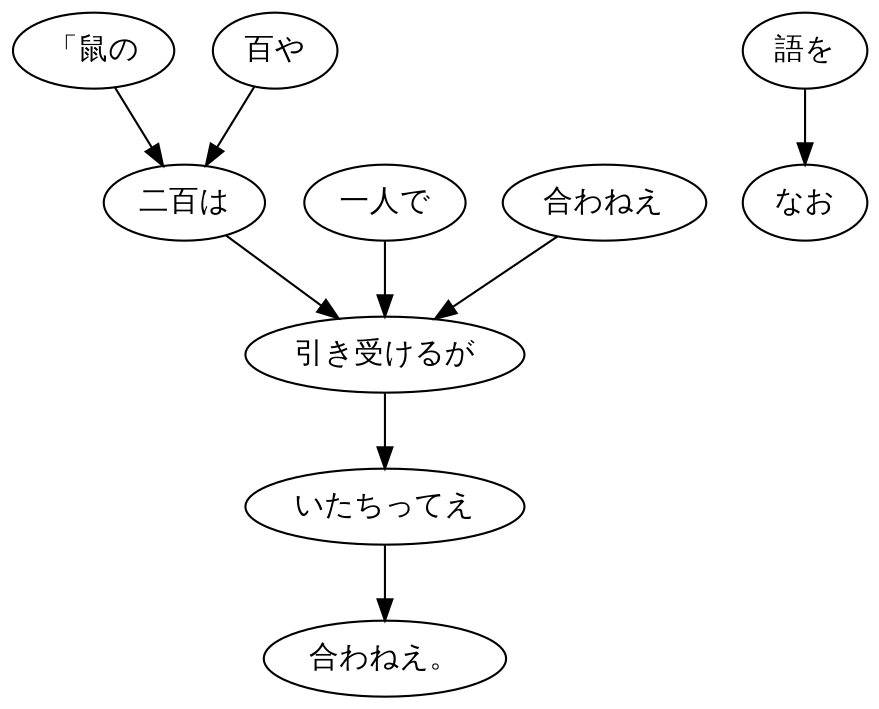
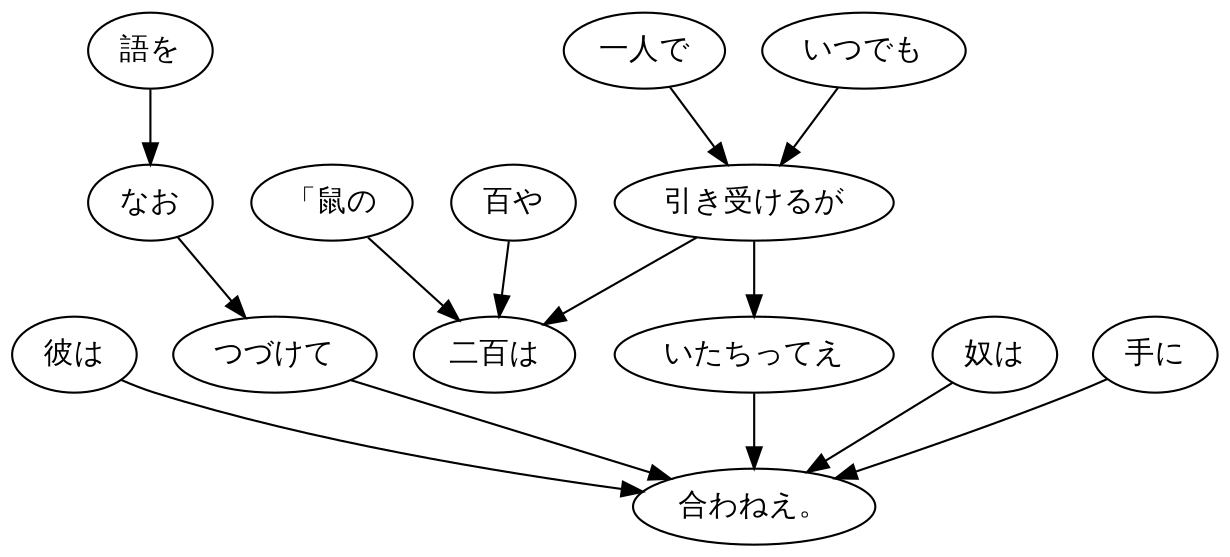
(605, 203) -> (864, 51)
(273, 270) -> (630, 276)
none -> (74, 355)
none -> (275, 355)
none -> (995, 355)
none -> (1155, 355)
